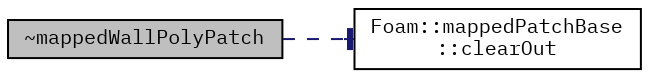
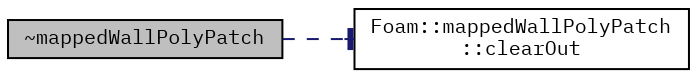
(498, 39) -> (522, 39)
